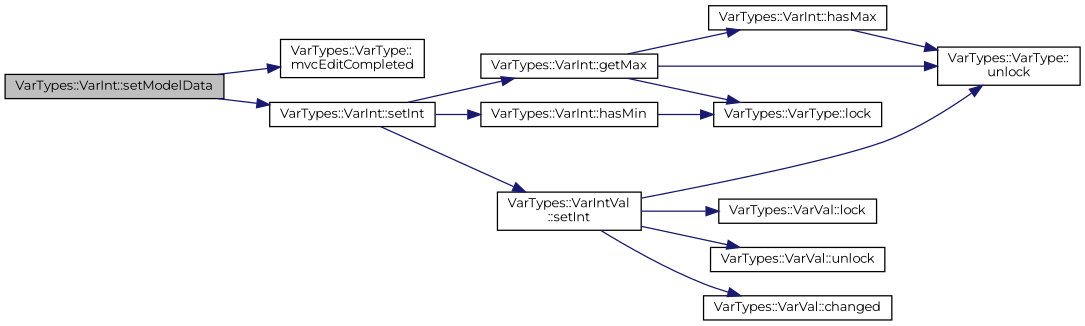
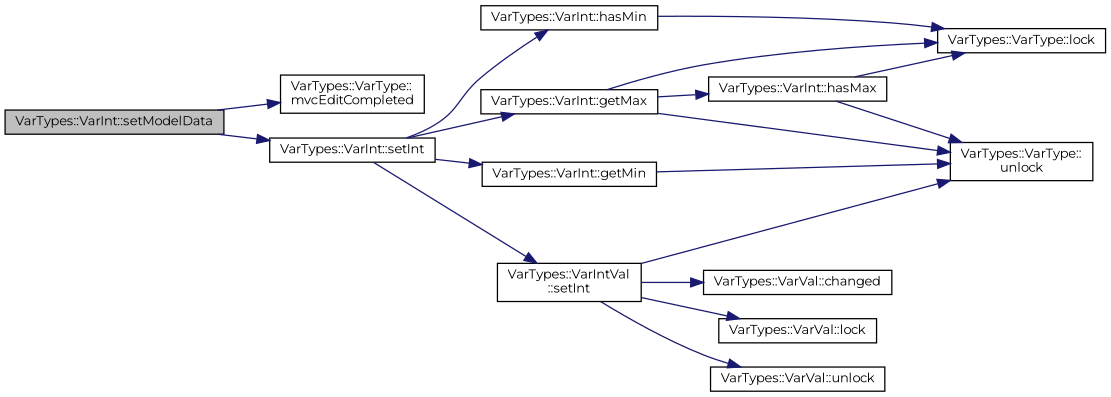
none -> (904, 66)
none -> (569, 174)
